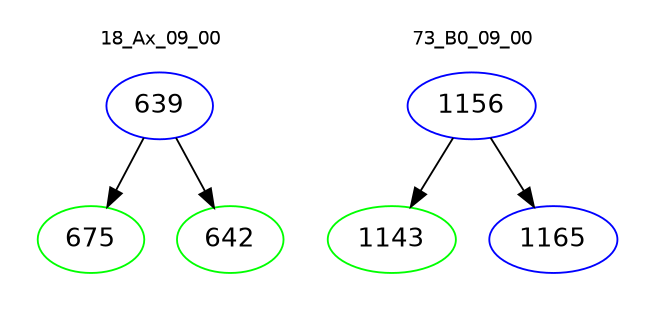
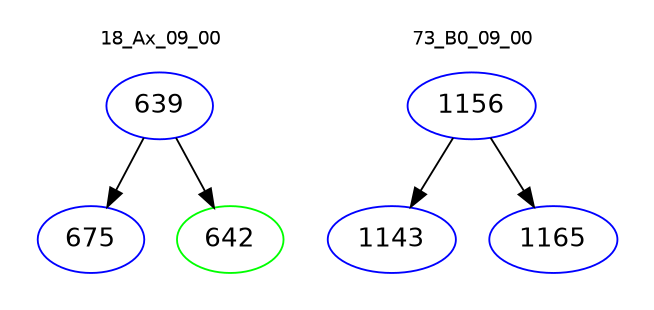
(91, 240) -> (91, 240)
(392, 240) -> (392, 240)
